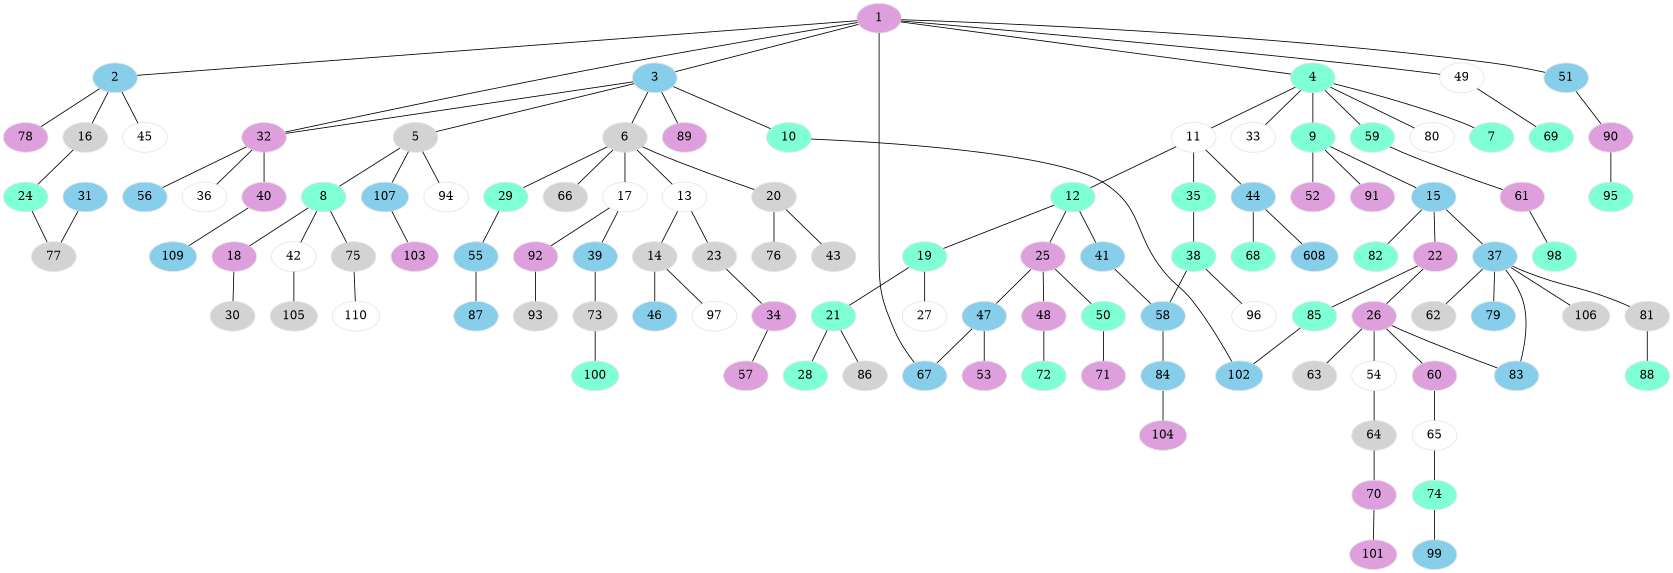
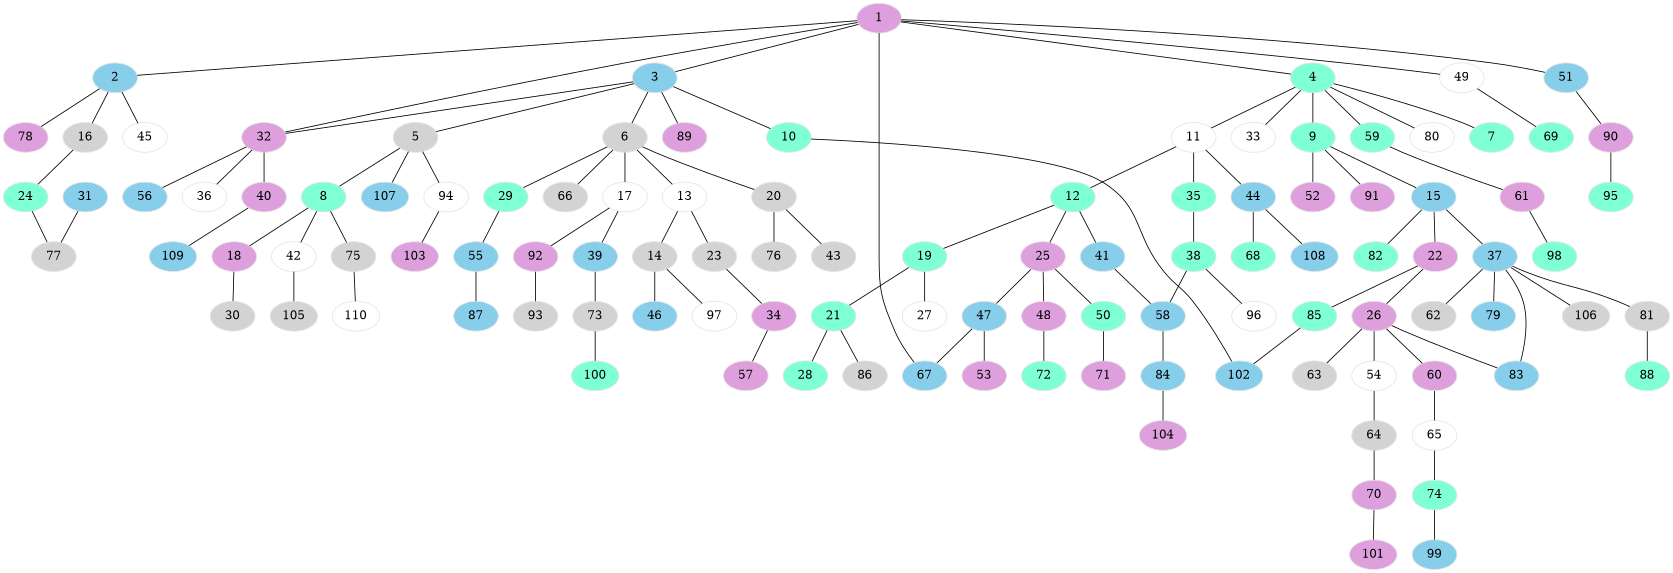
(400, 227) -> (430, 227)
(1315, 257) -> (1315, 257)
